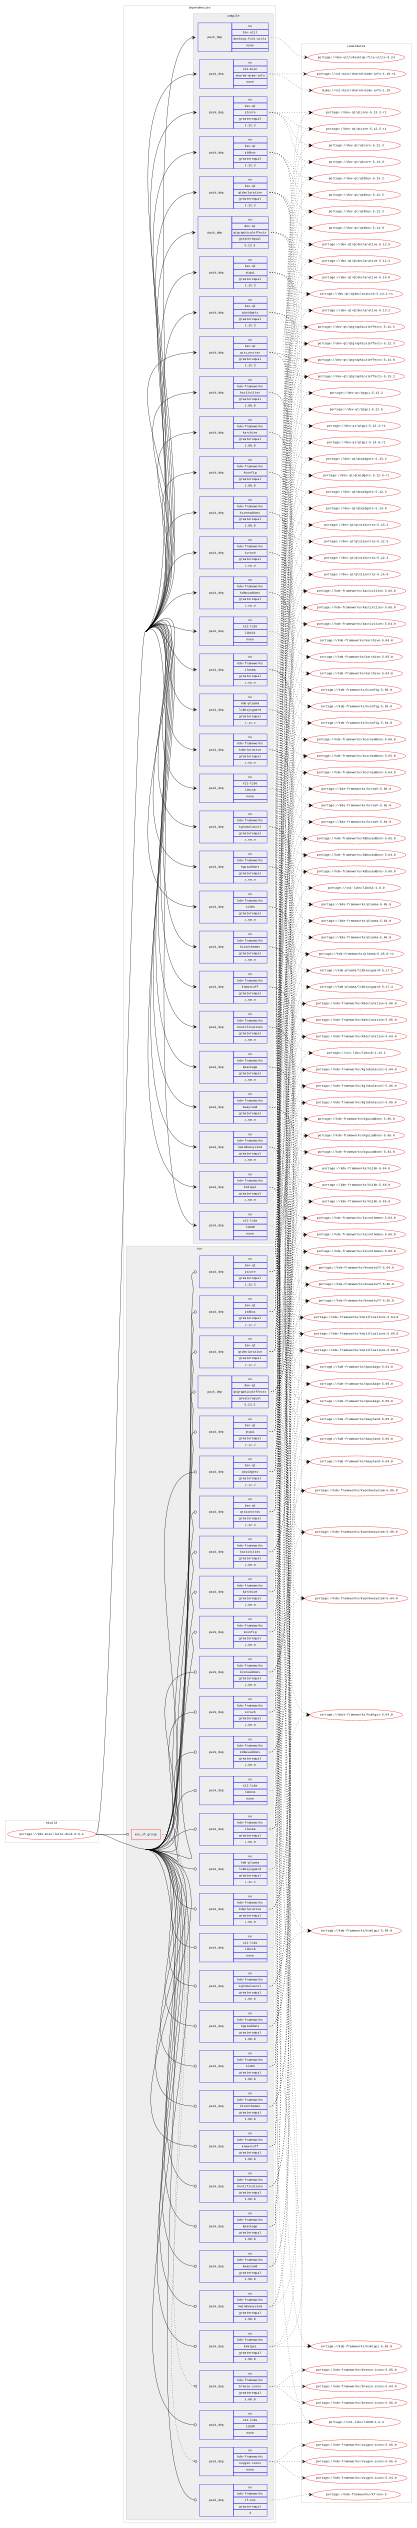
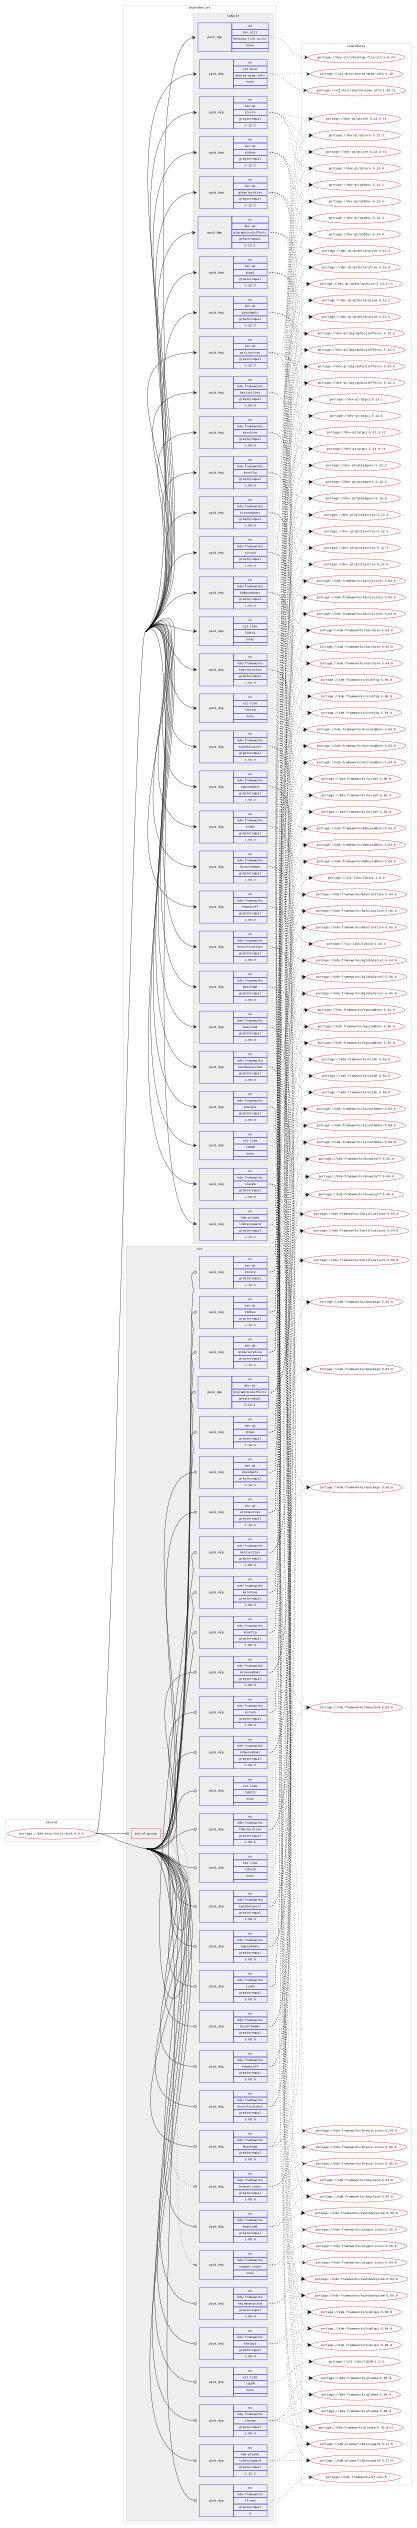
(356, 90) -> (356, 74)
(356, 475) -> none
(356, 1715) -> (356, 2329)
